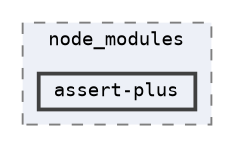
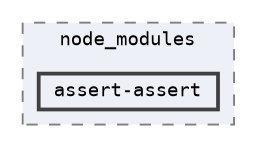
(117, 92) -> (128, 92)
